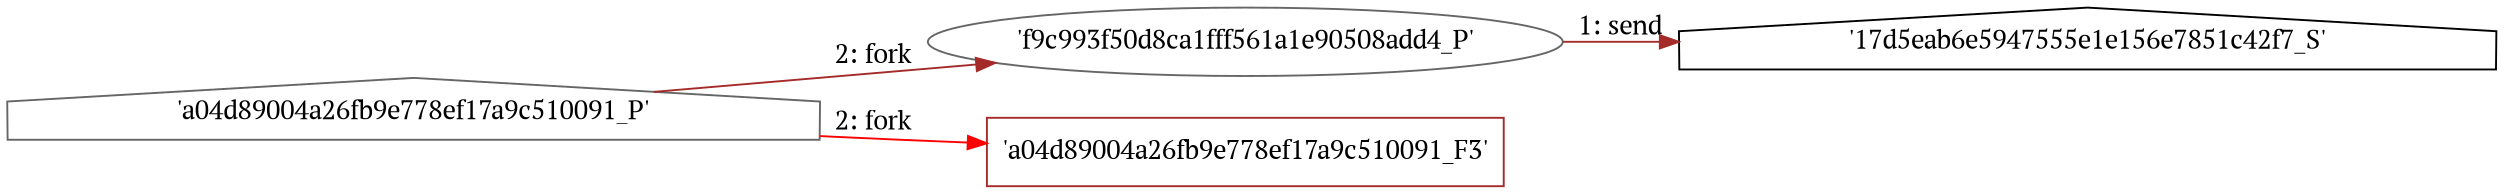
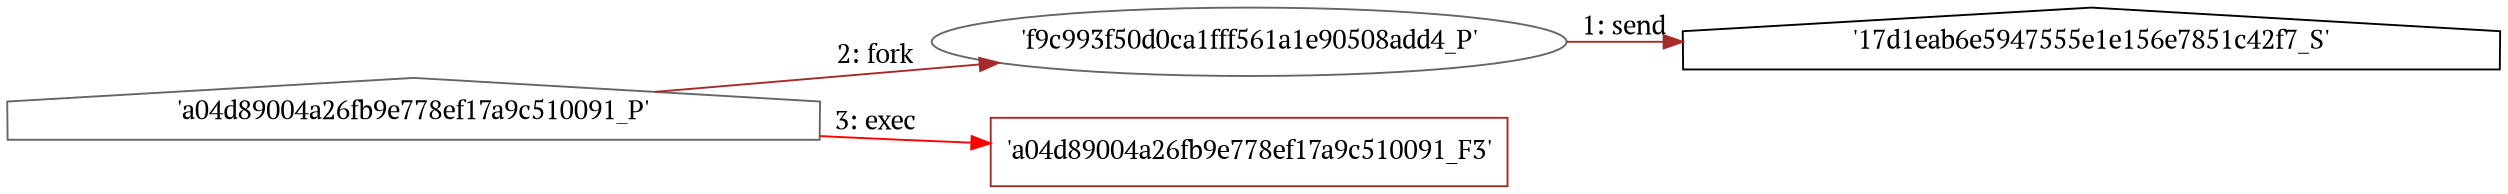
(1245, 42) -> (1249, 42)
(2088, 42) -> (2092, 42)
(874, 123) -> (876, 123)
